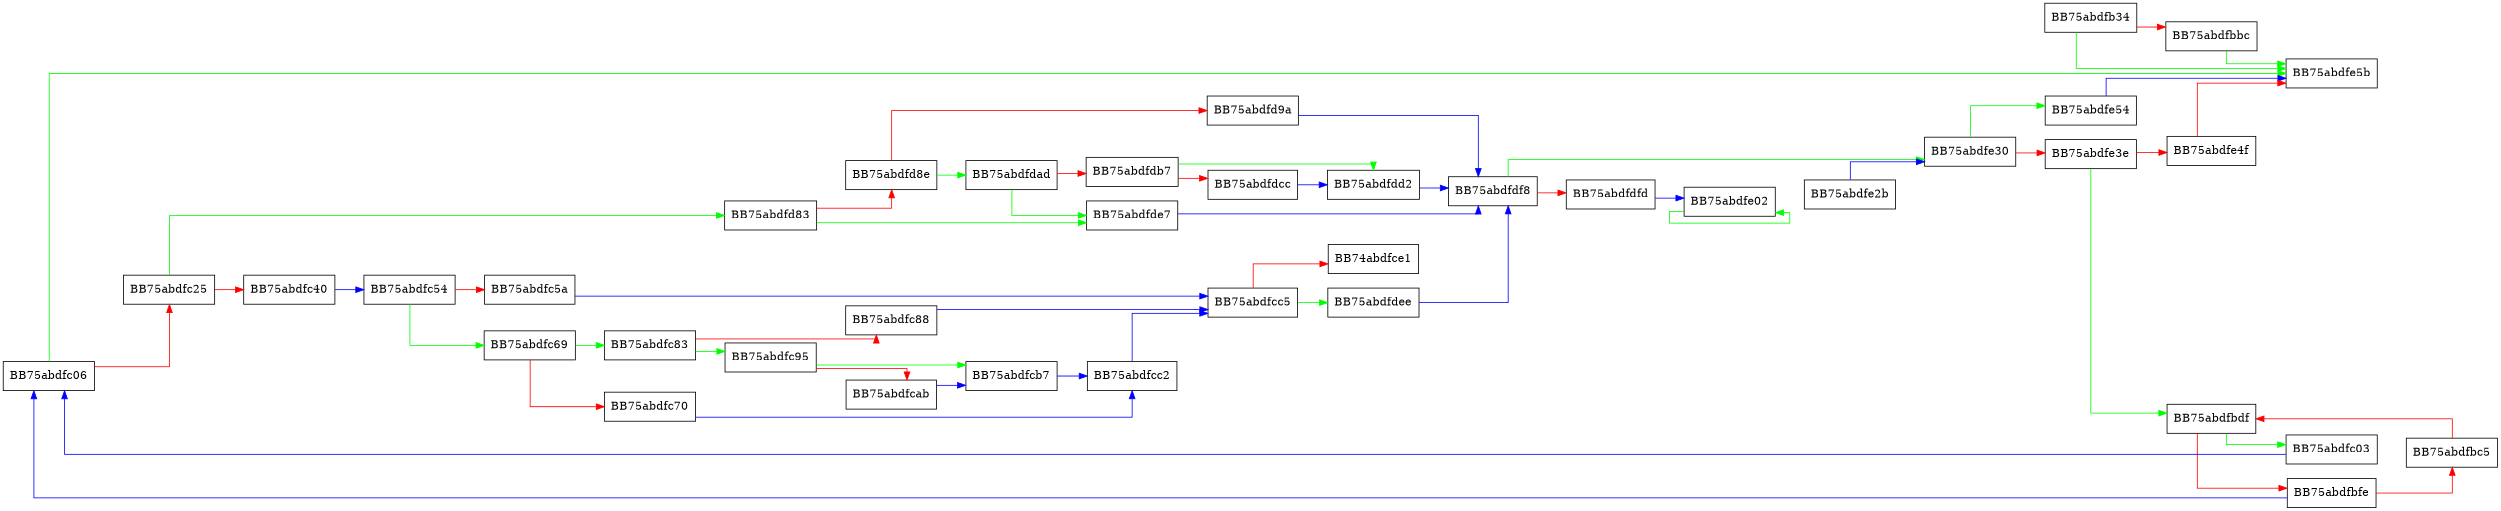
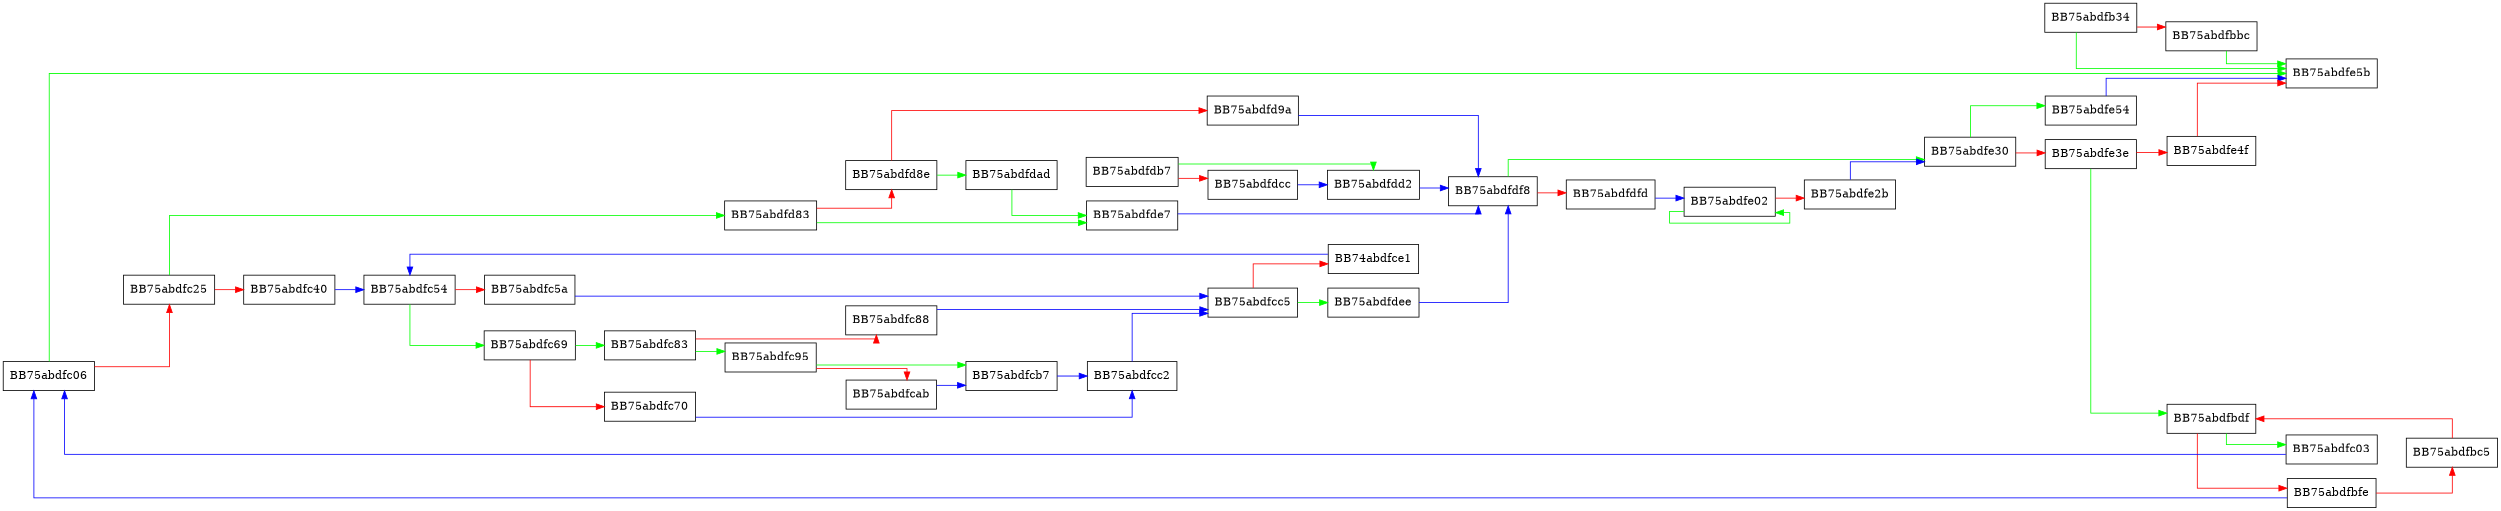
(1068, 173) -> none
none -> (1786, 198)
none -> (863, 254)
